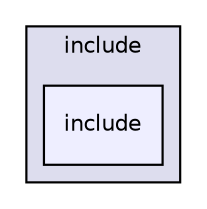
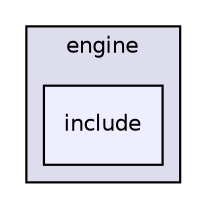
(103, 47) -> (103, 47)
